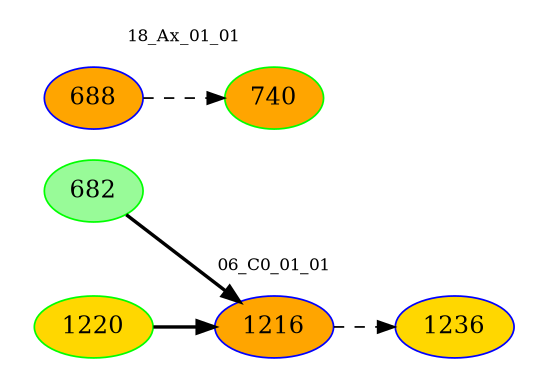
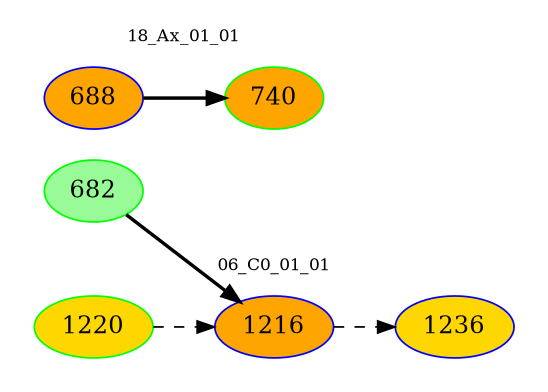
(175, 98) -> (175, 98)
(175, 327) -> (175, 327)
